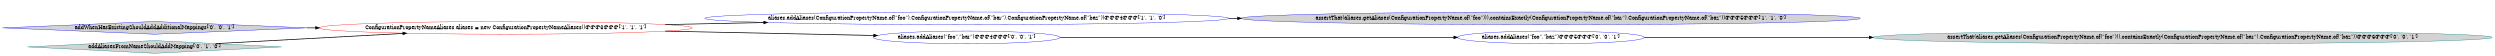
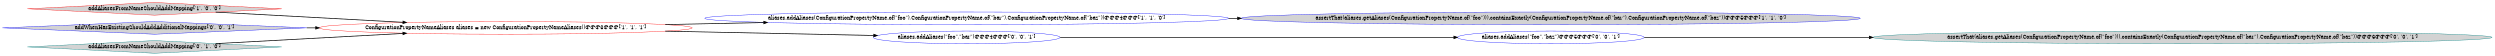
none -> (155, 9)
